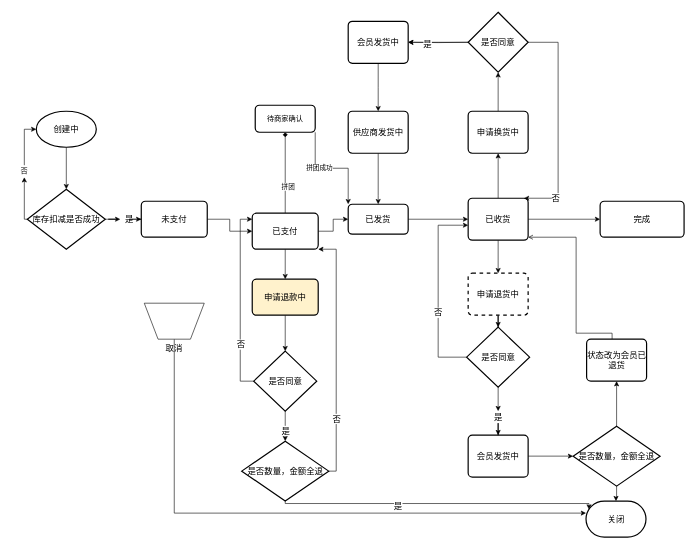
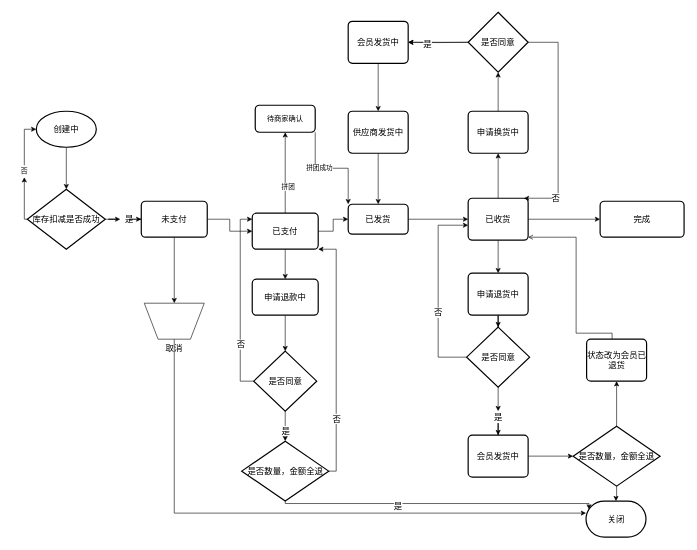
(285, 138) -> (285, 137)
(498, 294) -> (498, 294)
none -> (174, 297)
(285, 297) -> (285, 297)
